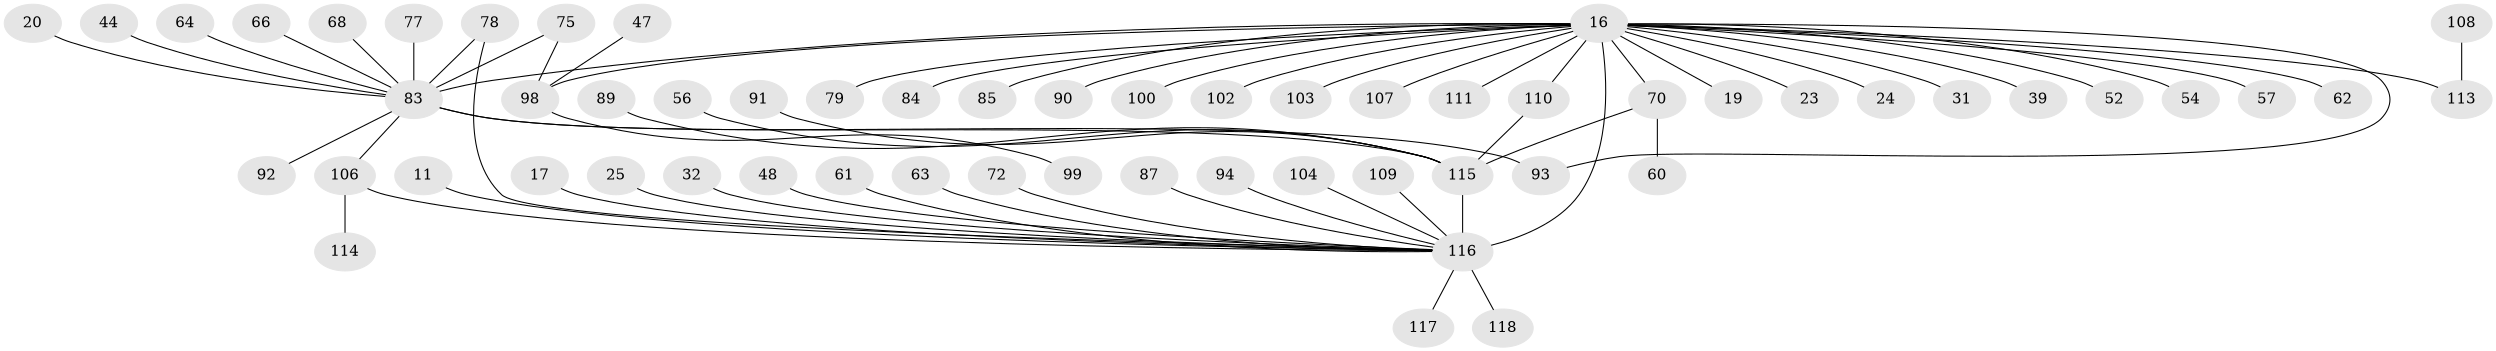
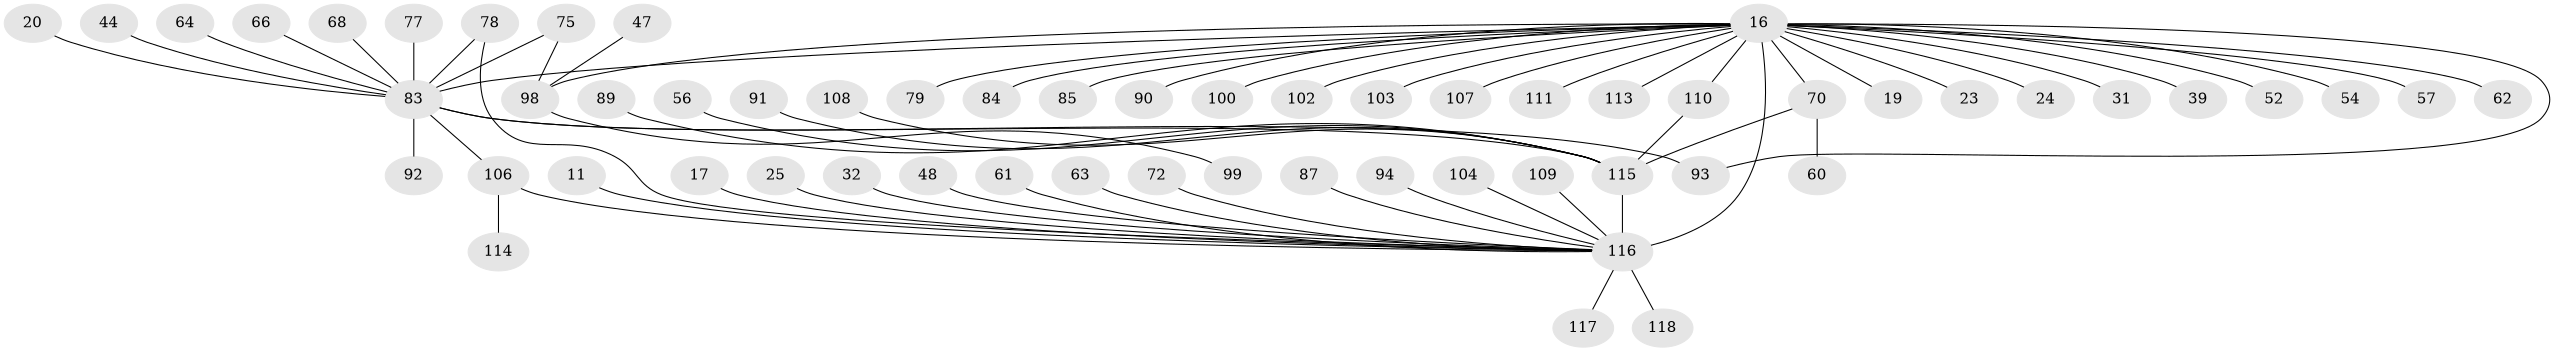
(2462, 61) -> (1230, 137)
